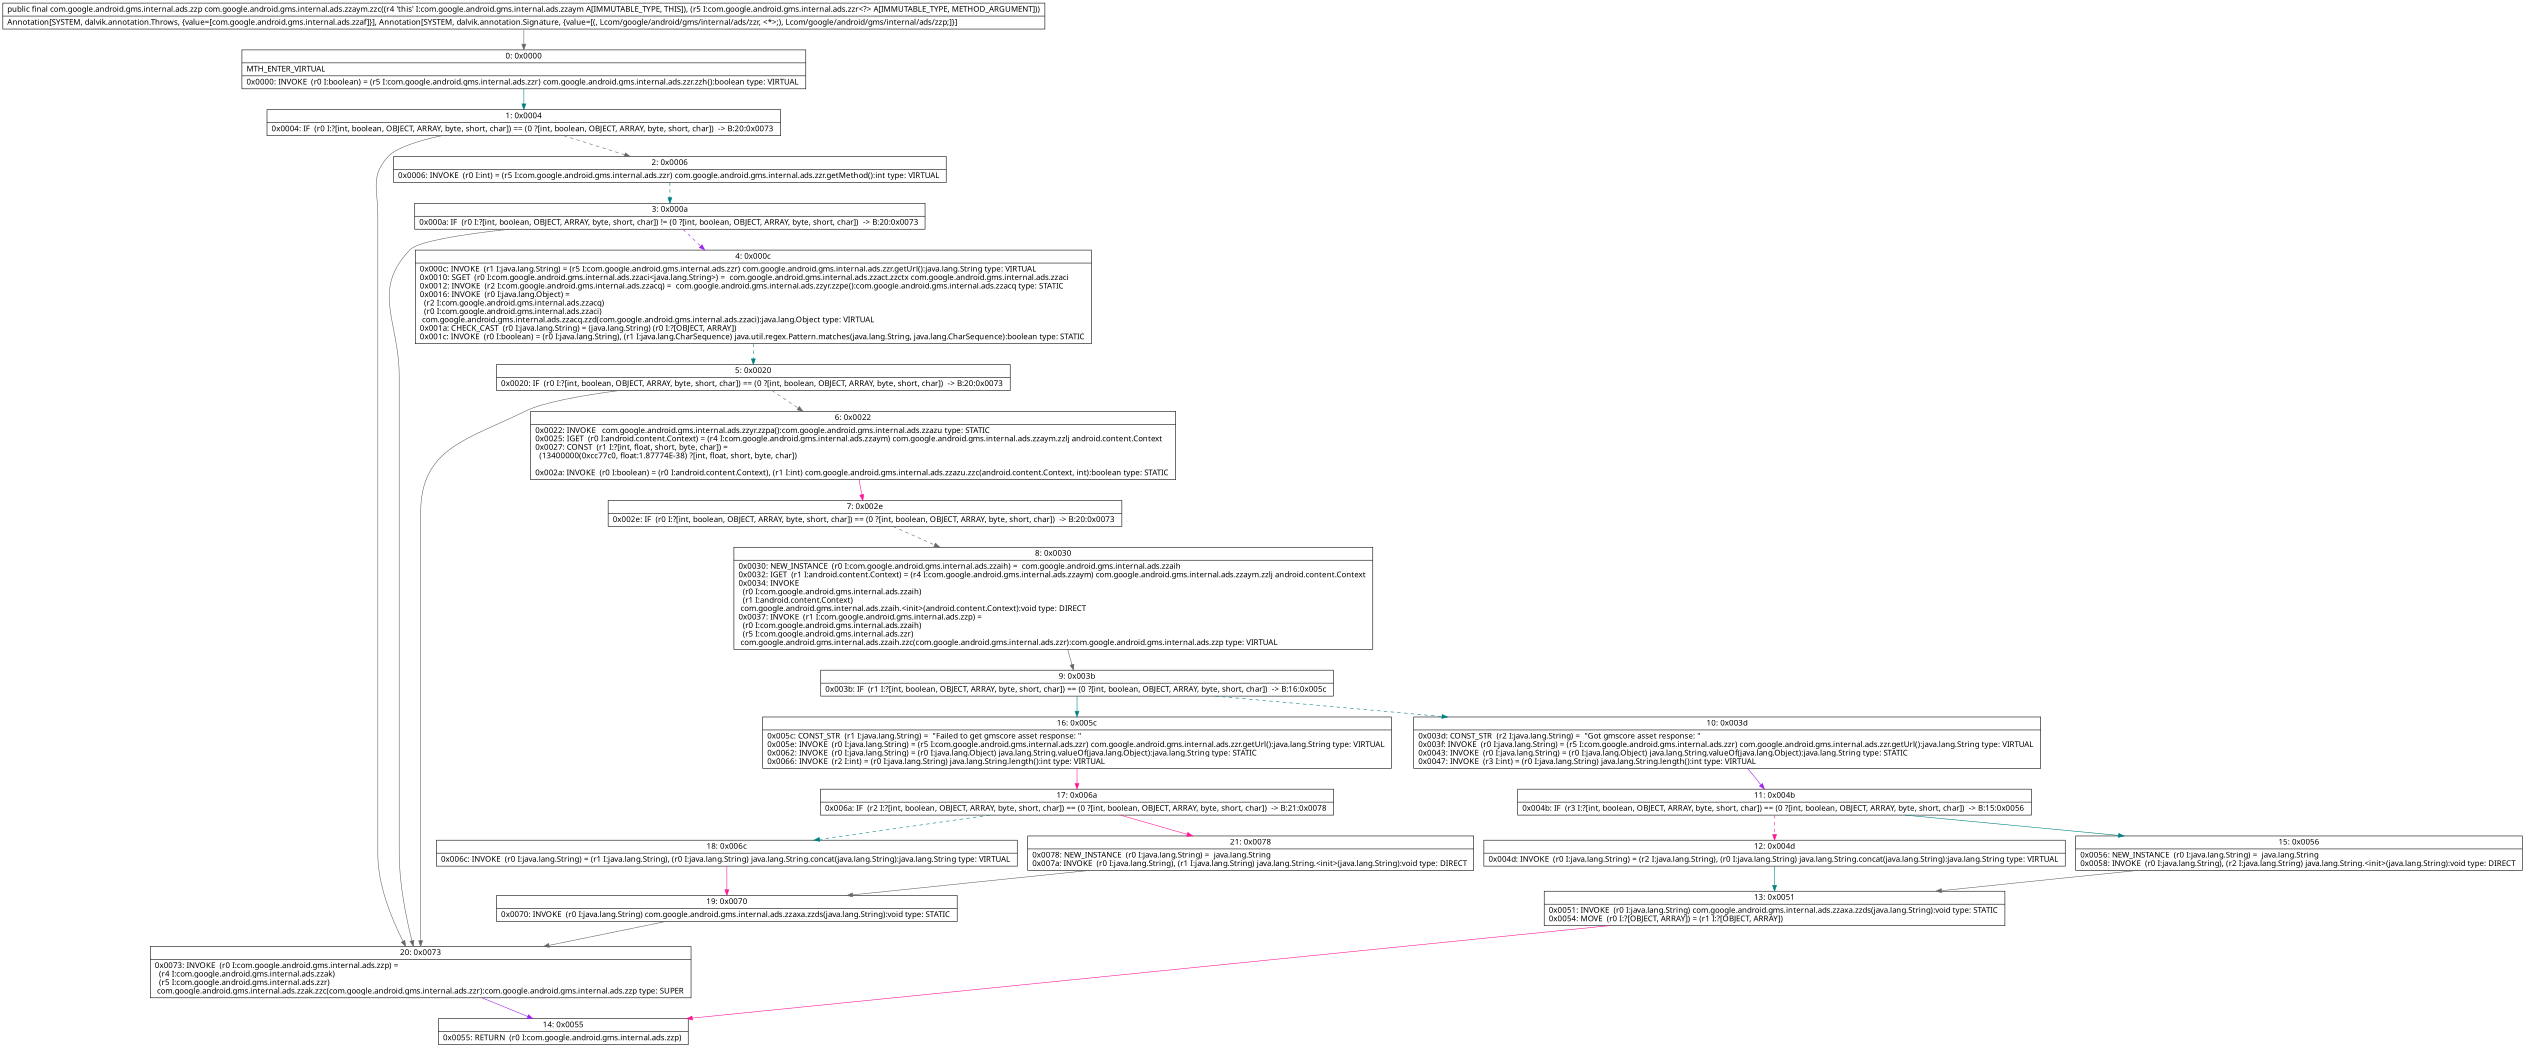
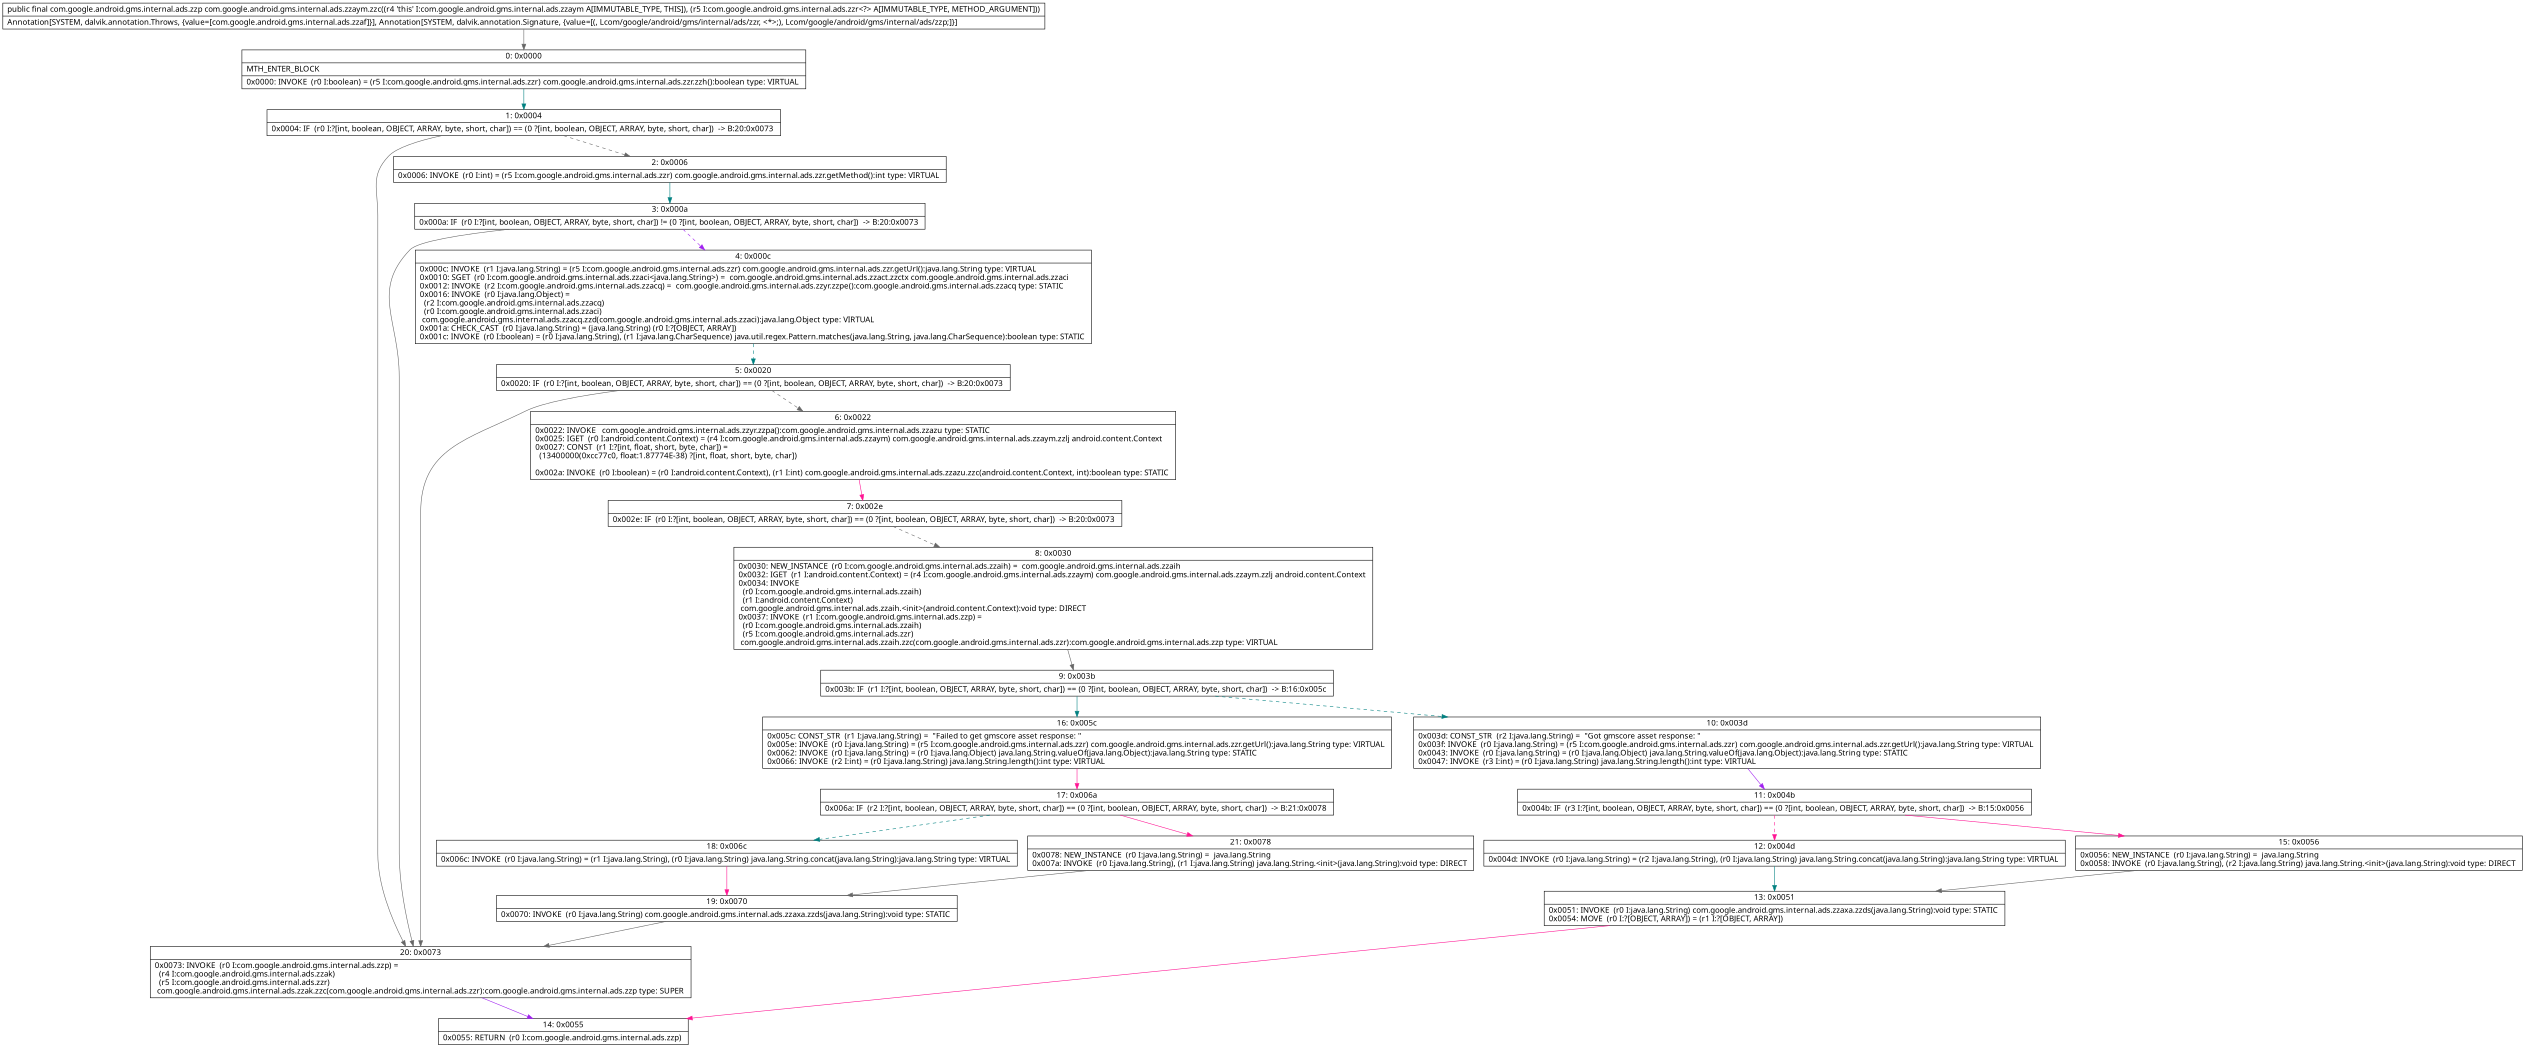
(286, 69) -> (283, 69)
(670, 190) -> (670, 190)
(2012, 825) -> (2012, 825)
